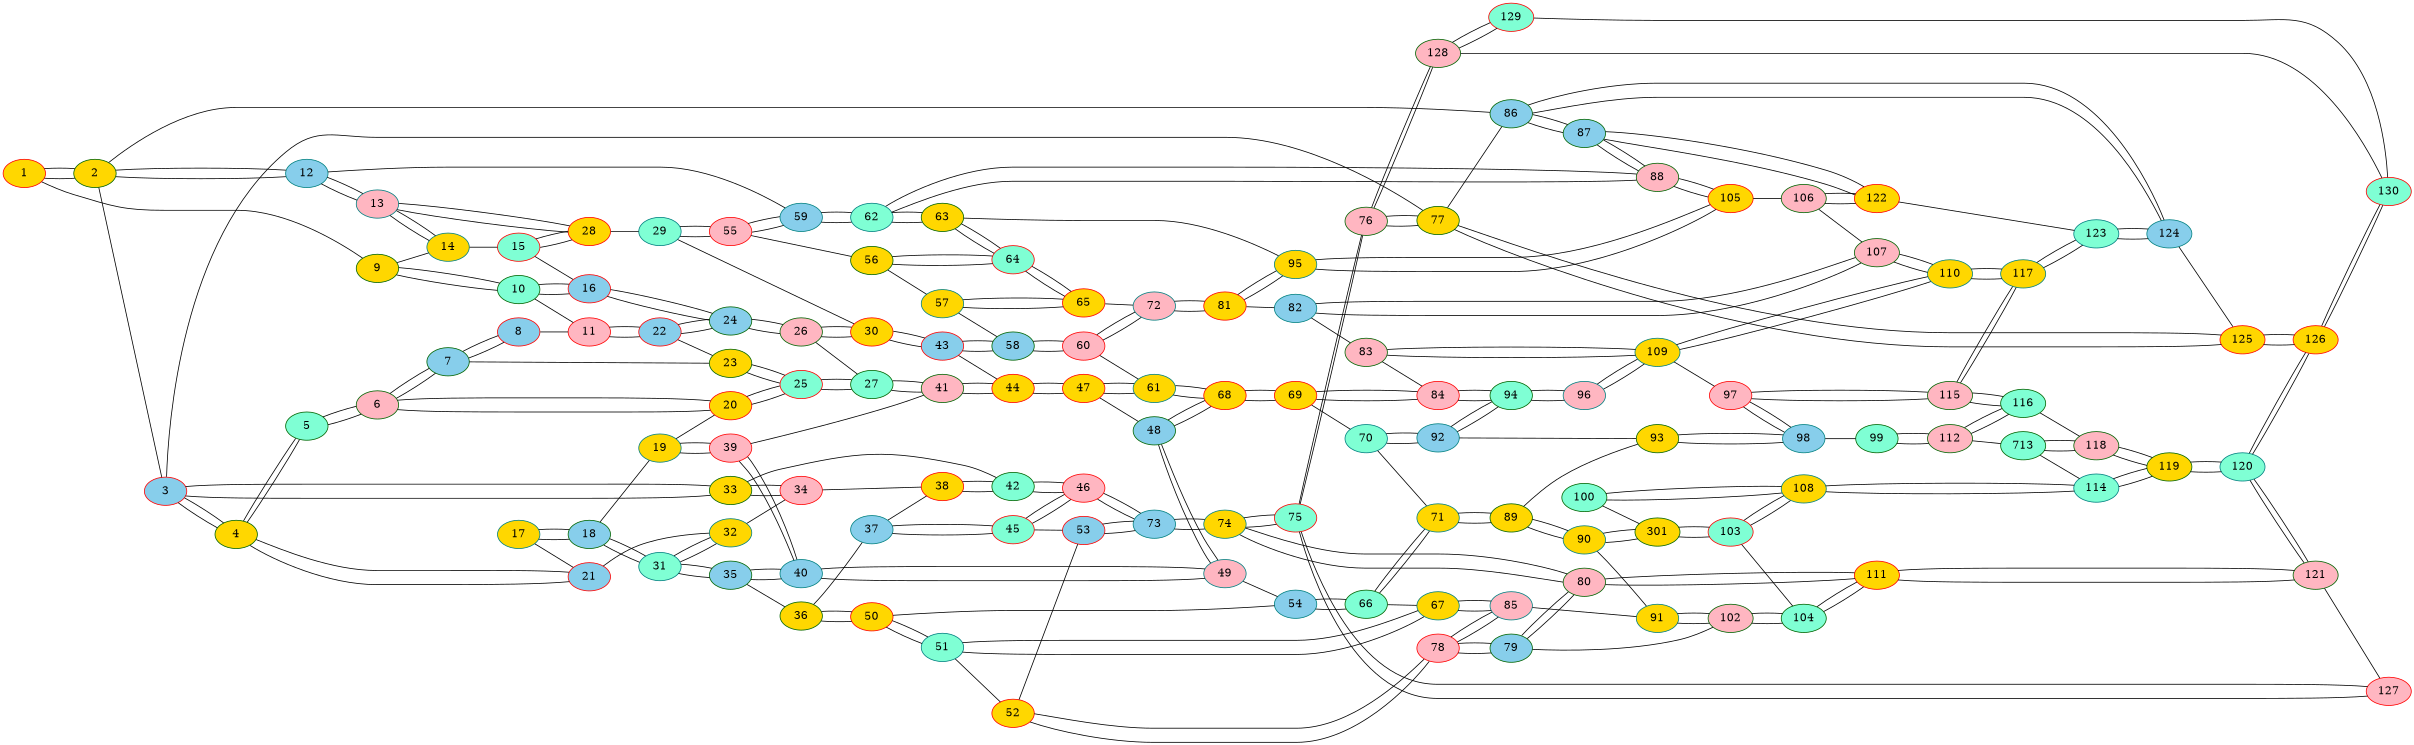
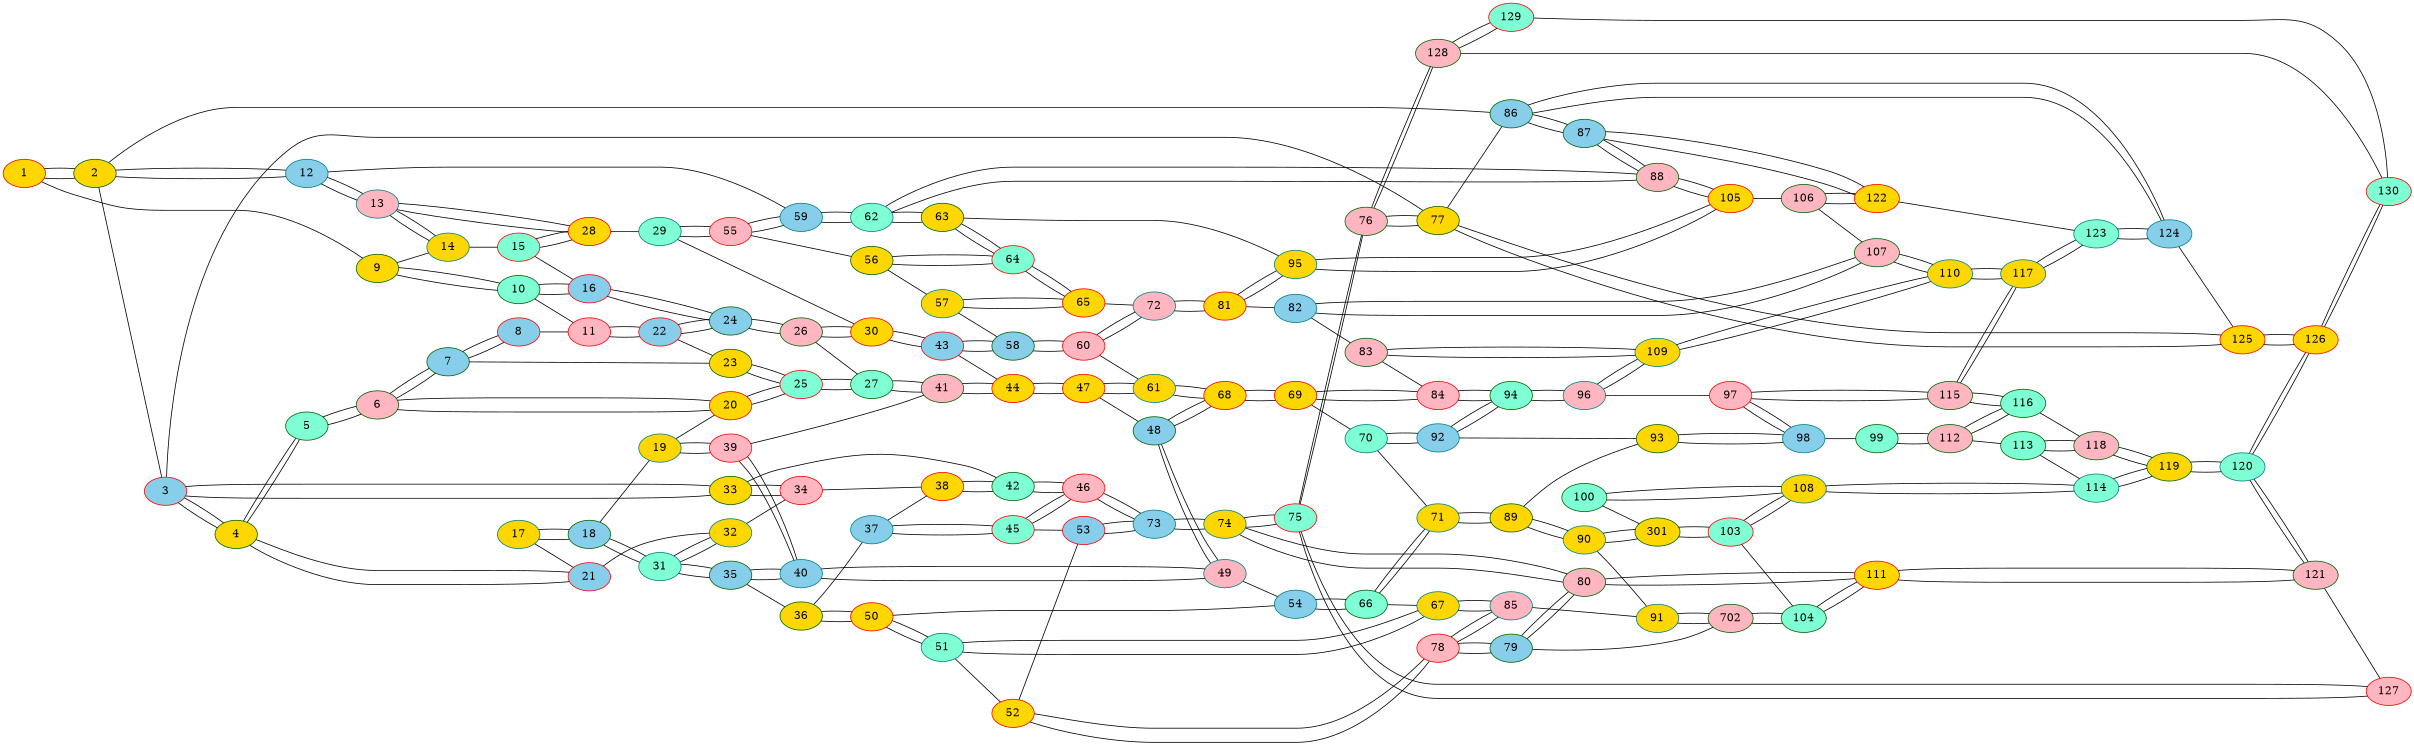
(1694, 374) -> (1657, 396)
(2023, 446) -> (2023, 446)
(1731, 618) -> (1731, 618)
